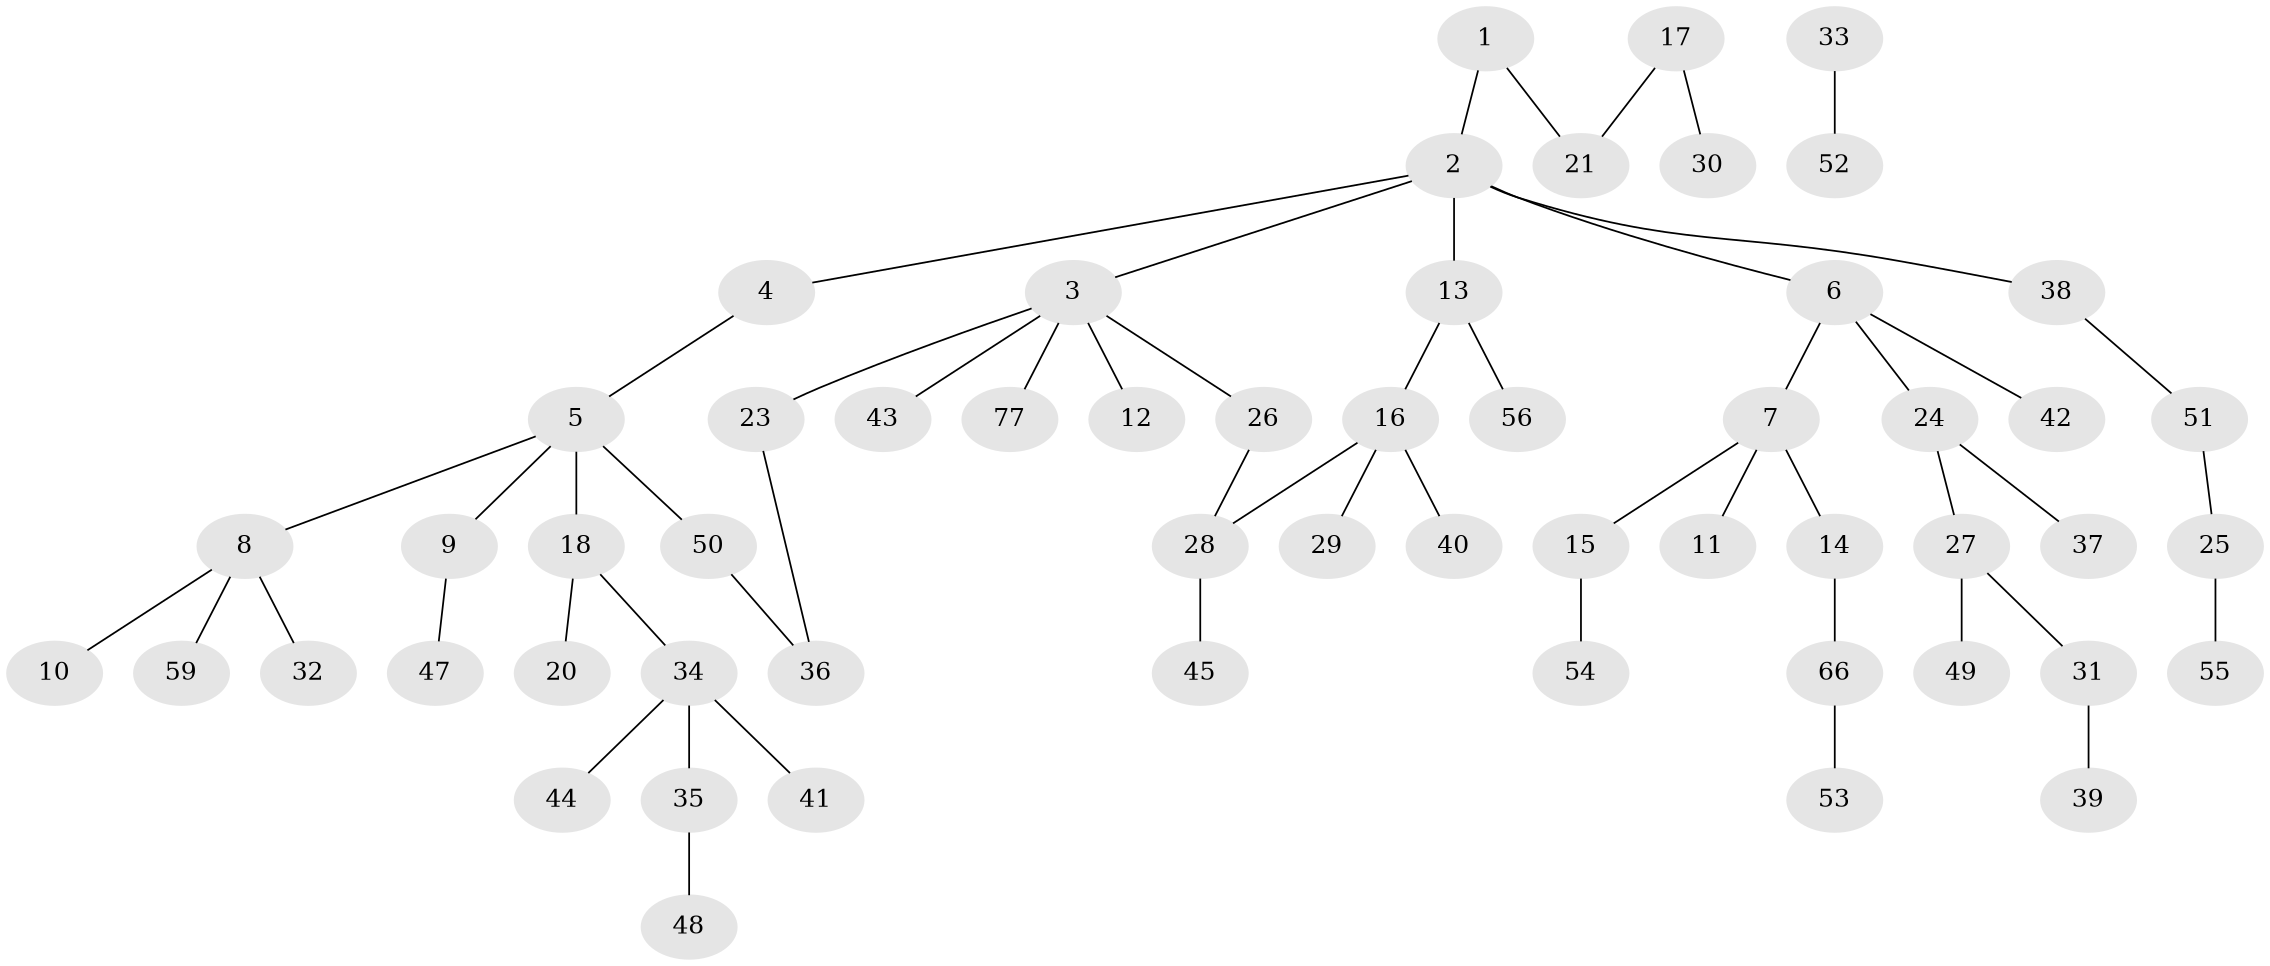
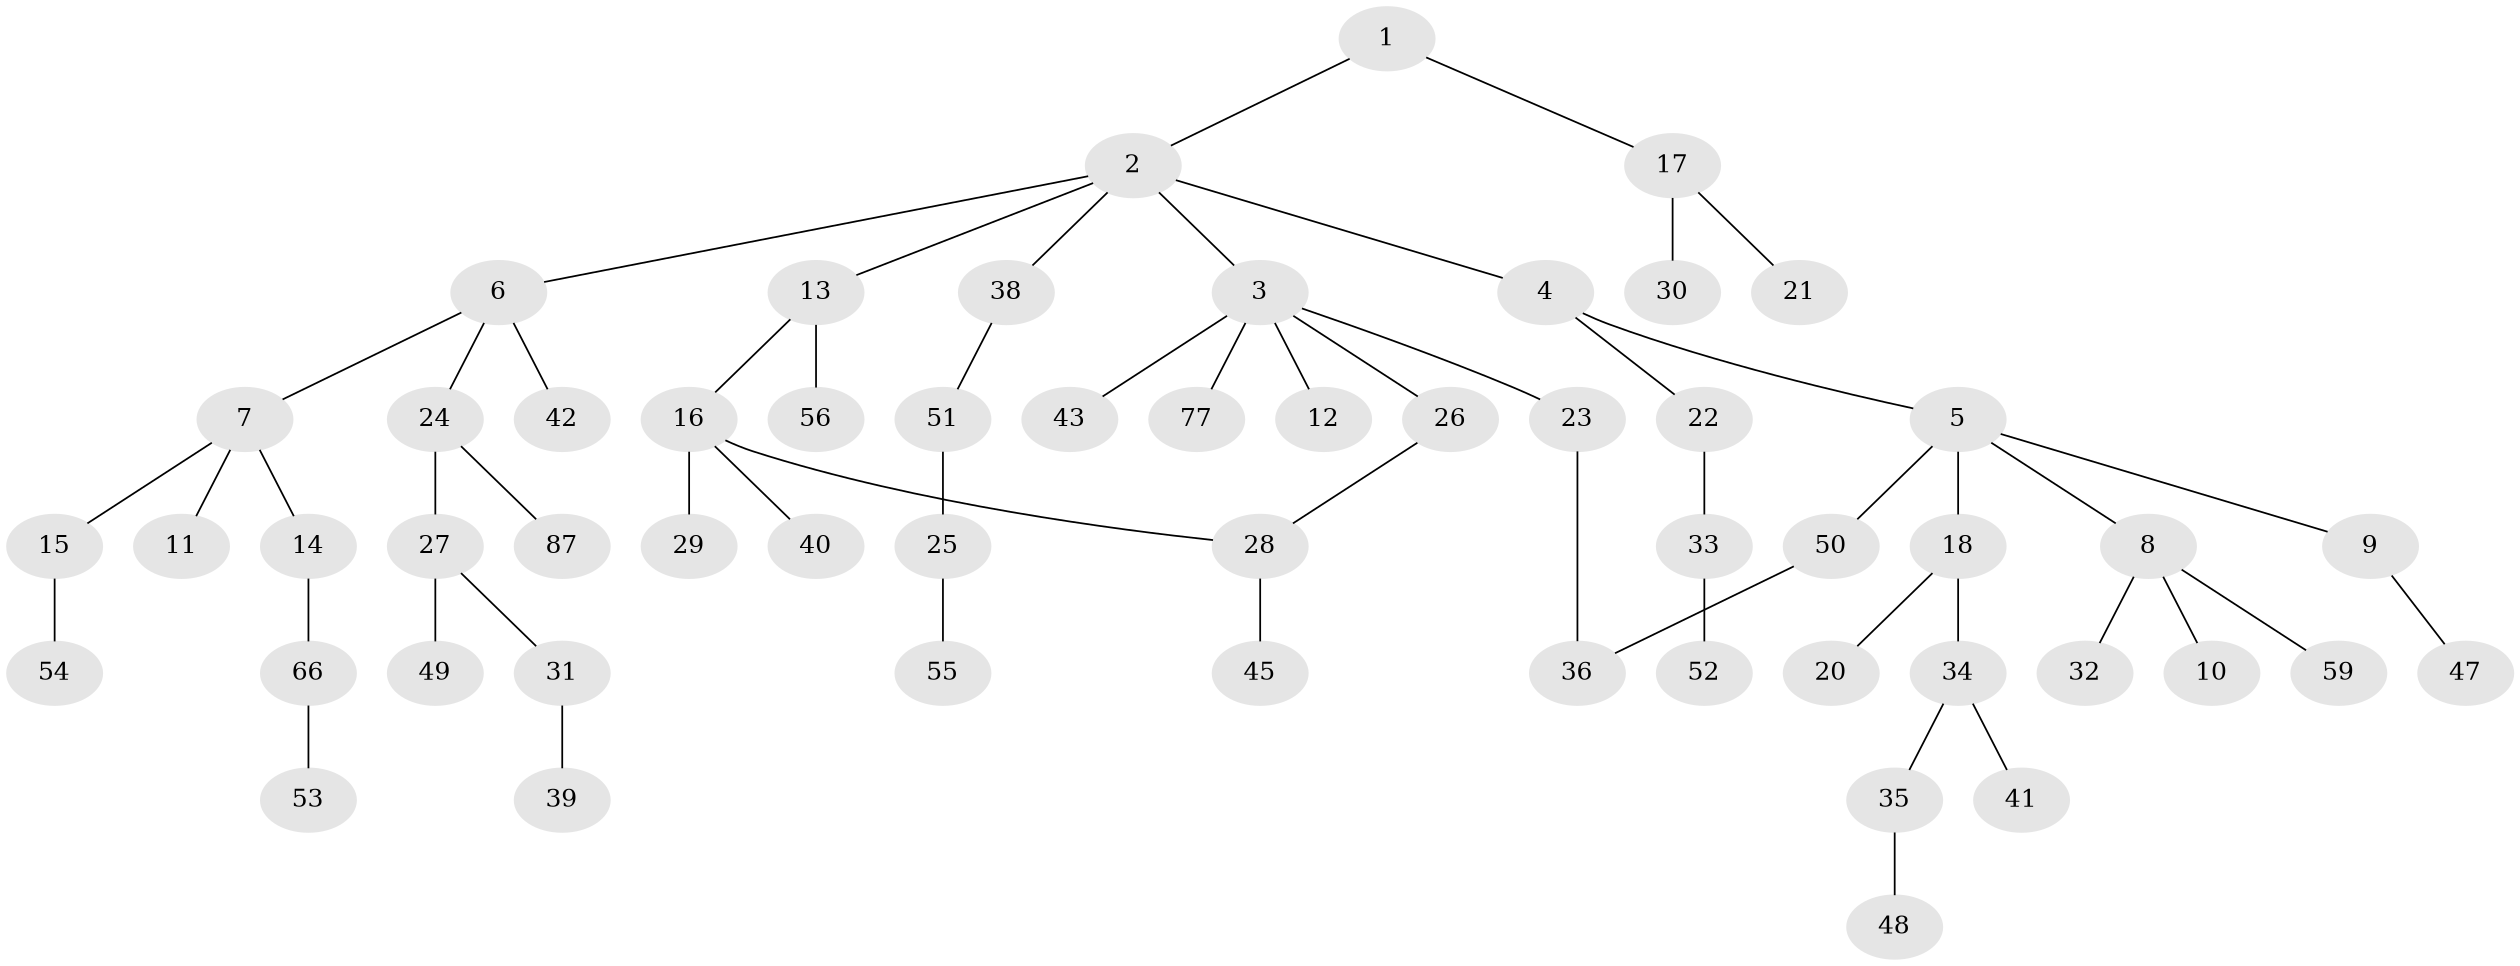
(1533, 102) -> (1530, 102)
none -> (1704, 419)
(2089, 546) -> (562, 546)
(562, 800) -> none
